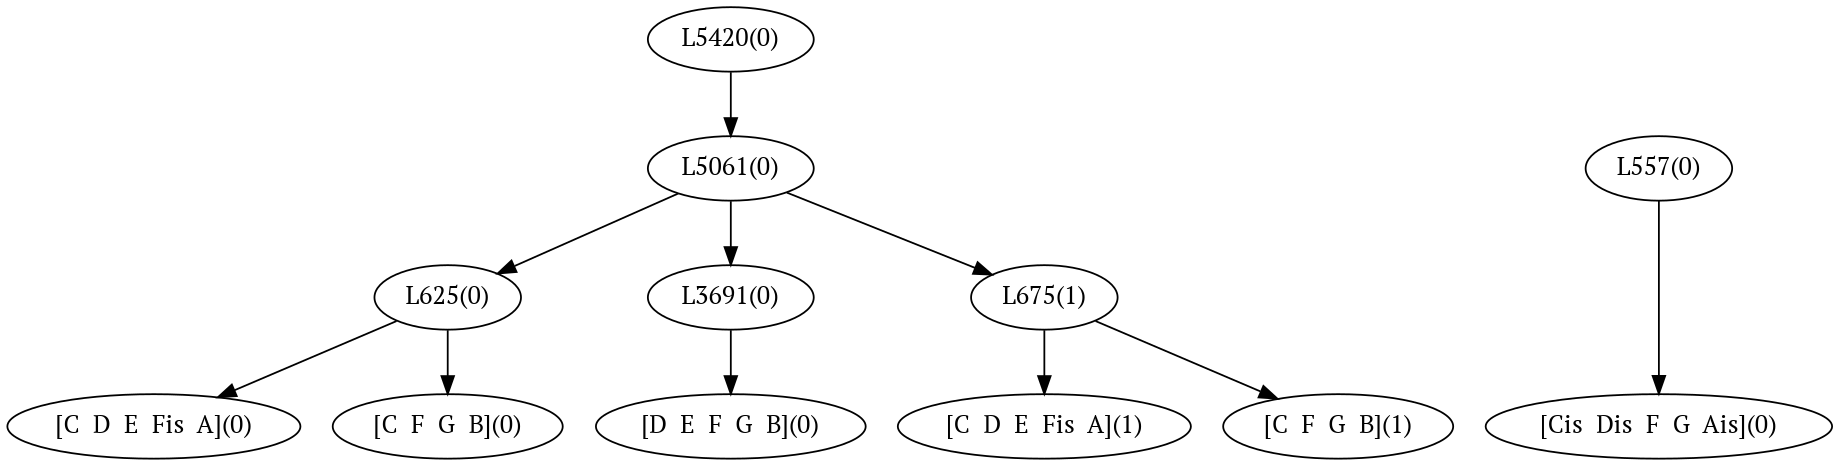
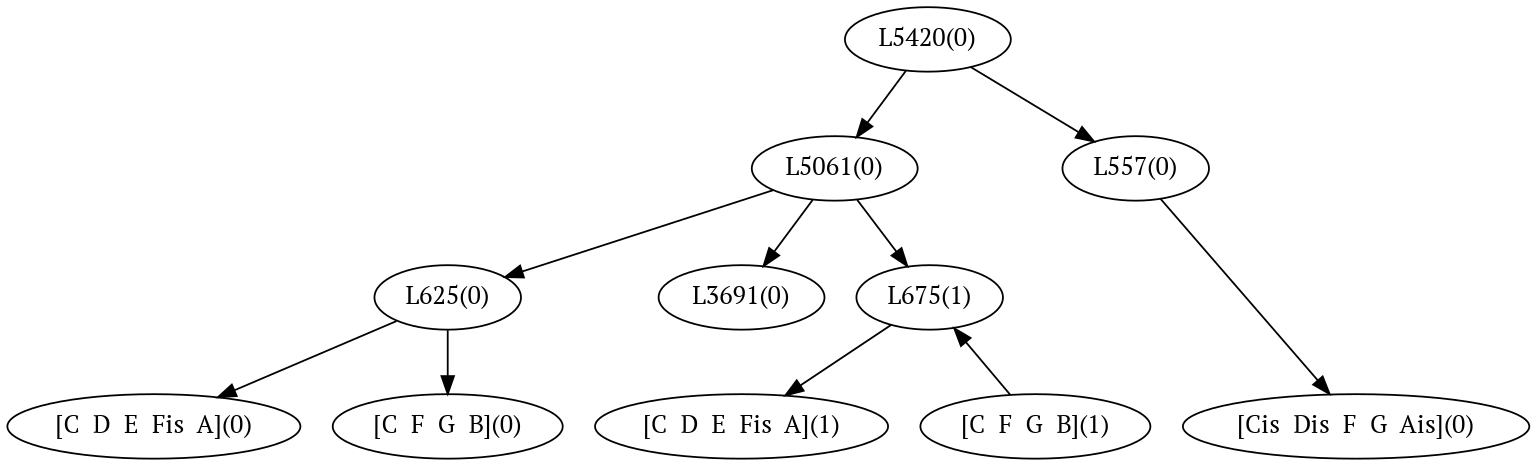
none -> (1025, 100)
(1178, 356) -> (988, 369)
(731, 426) -> none
